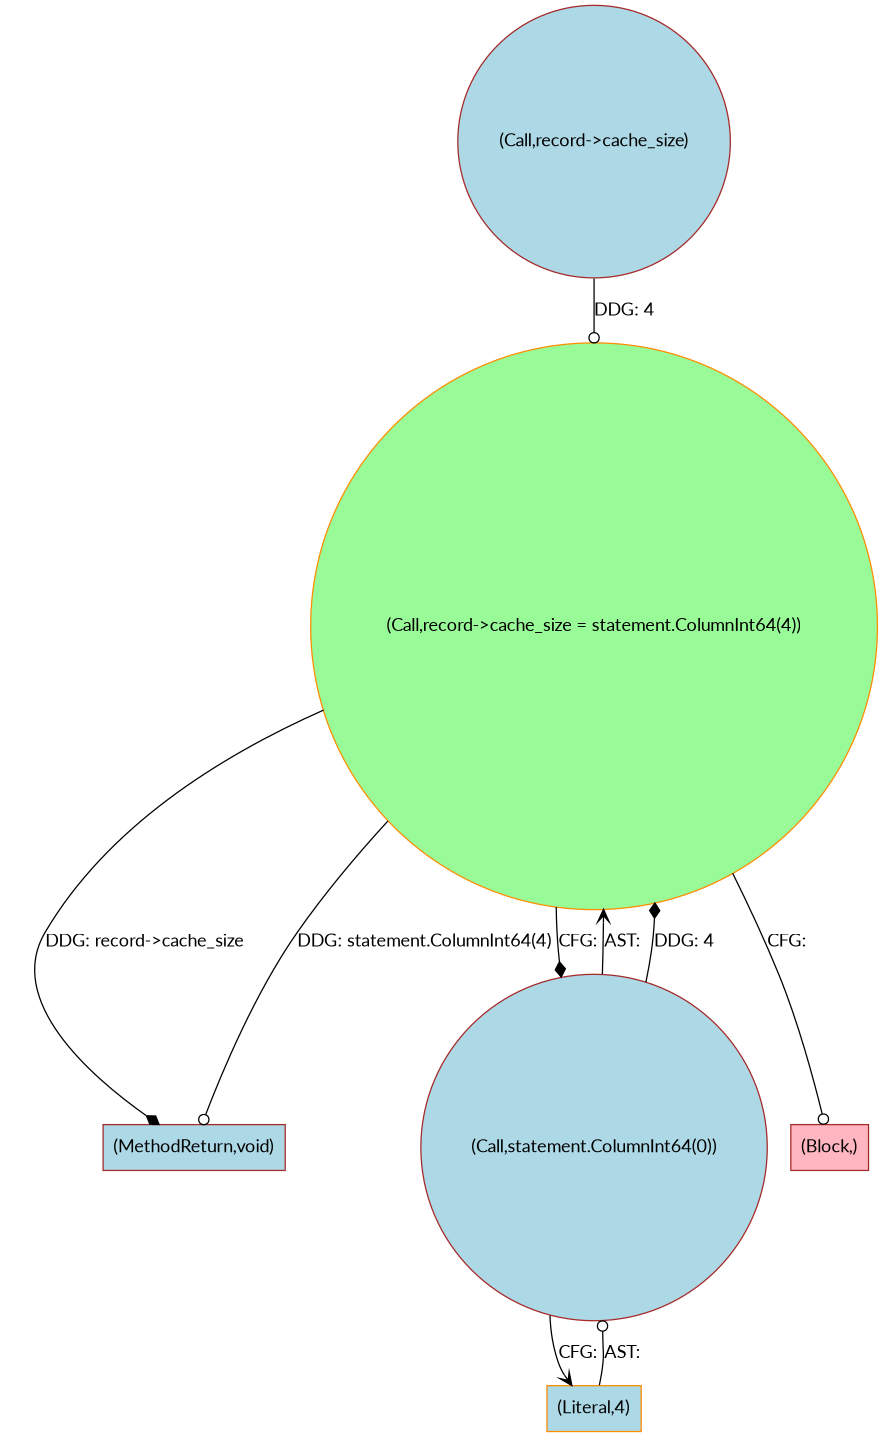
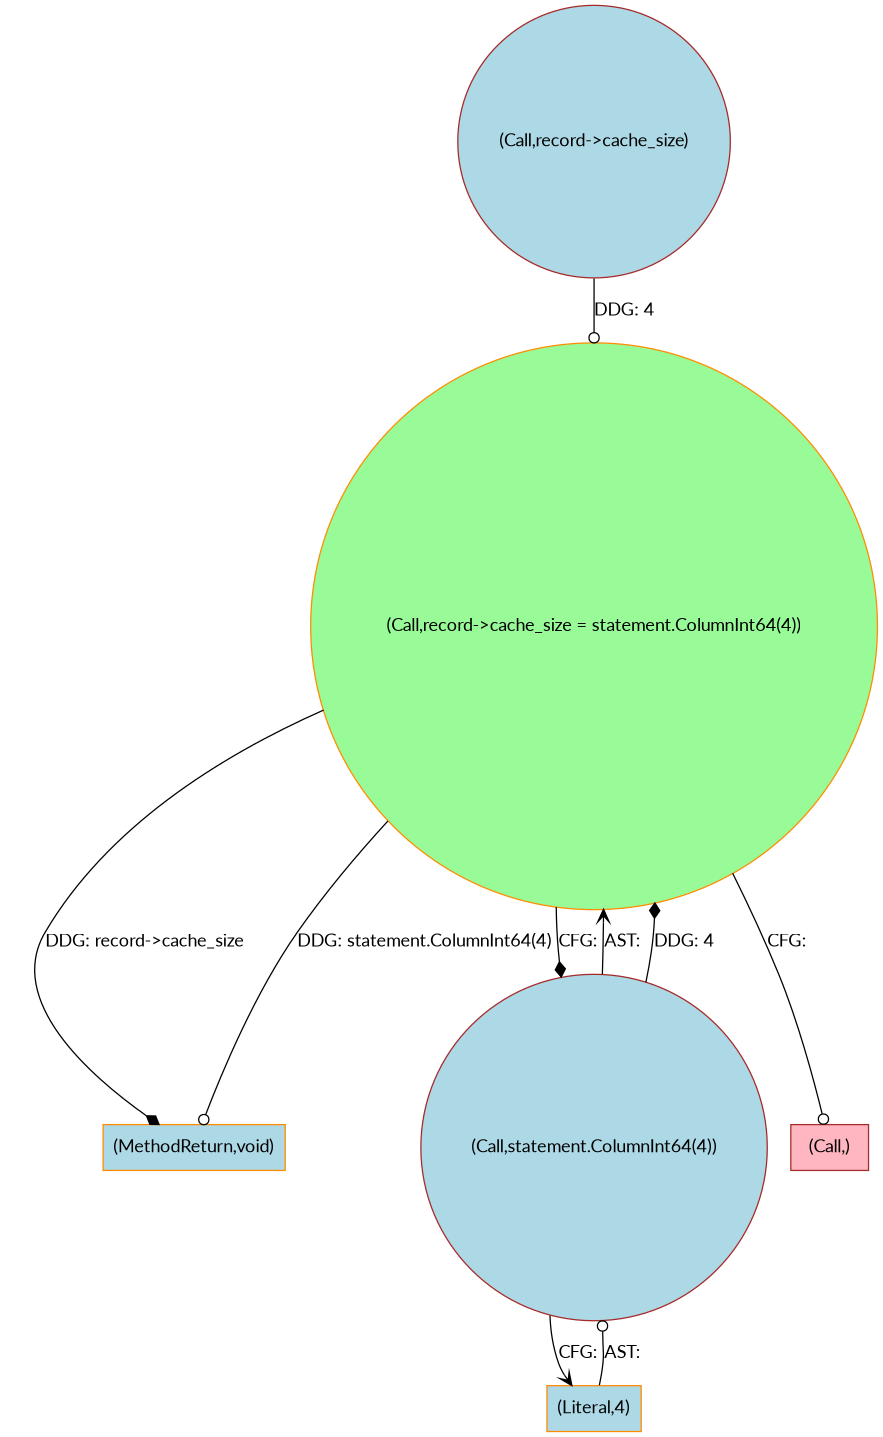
(194, 1148) -> (194, 1148)
(594, 1148) -> (594, 1148)
(830, 1148) -> (830, 1148)
